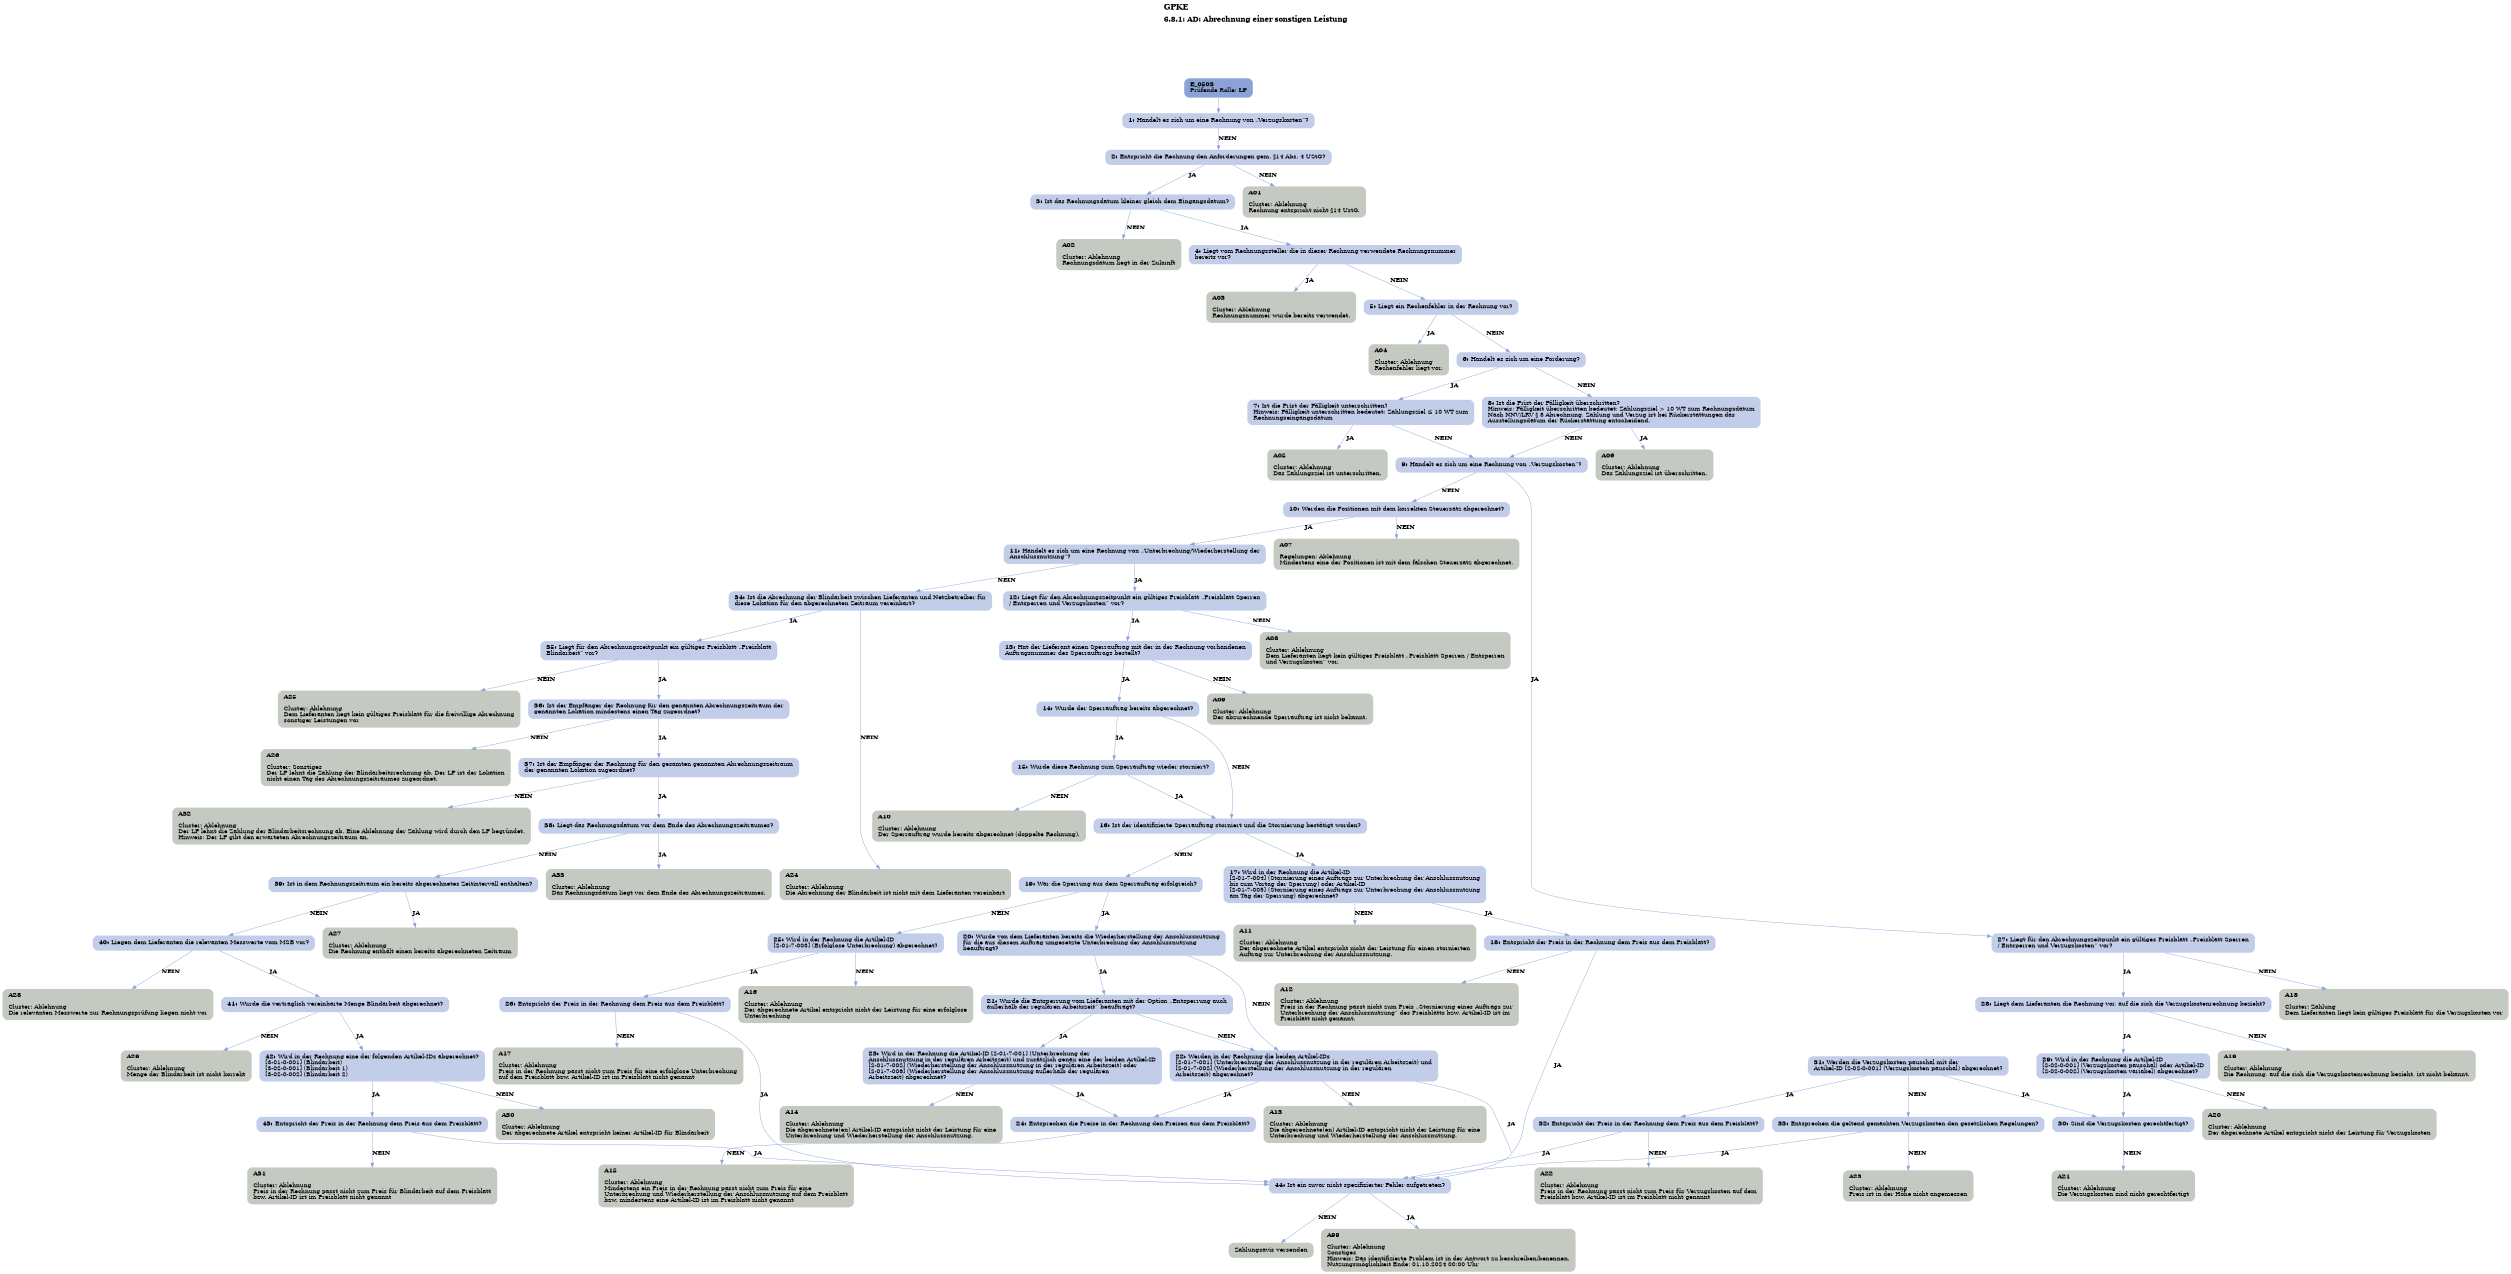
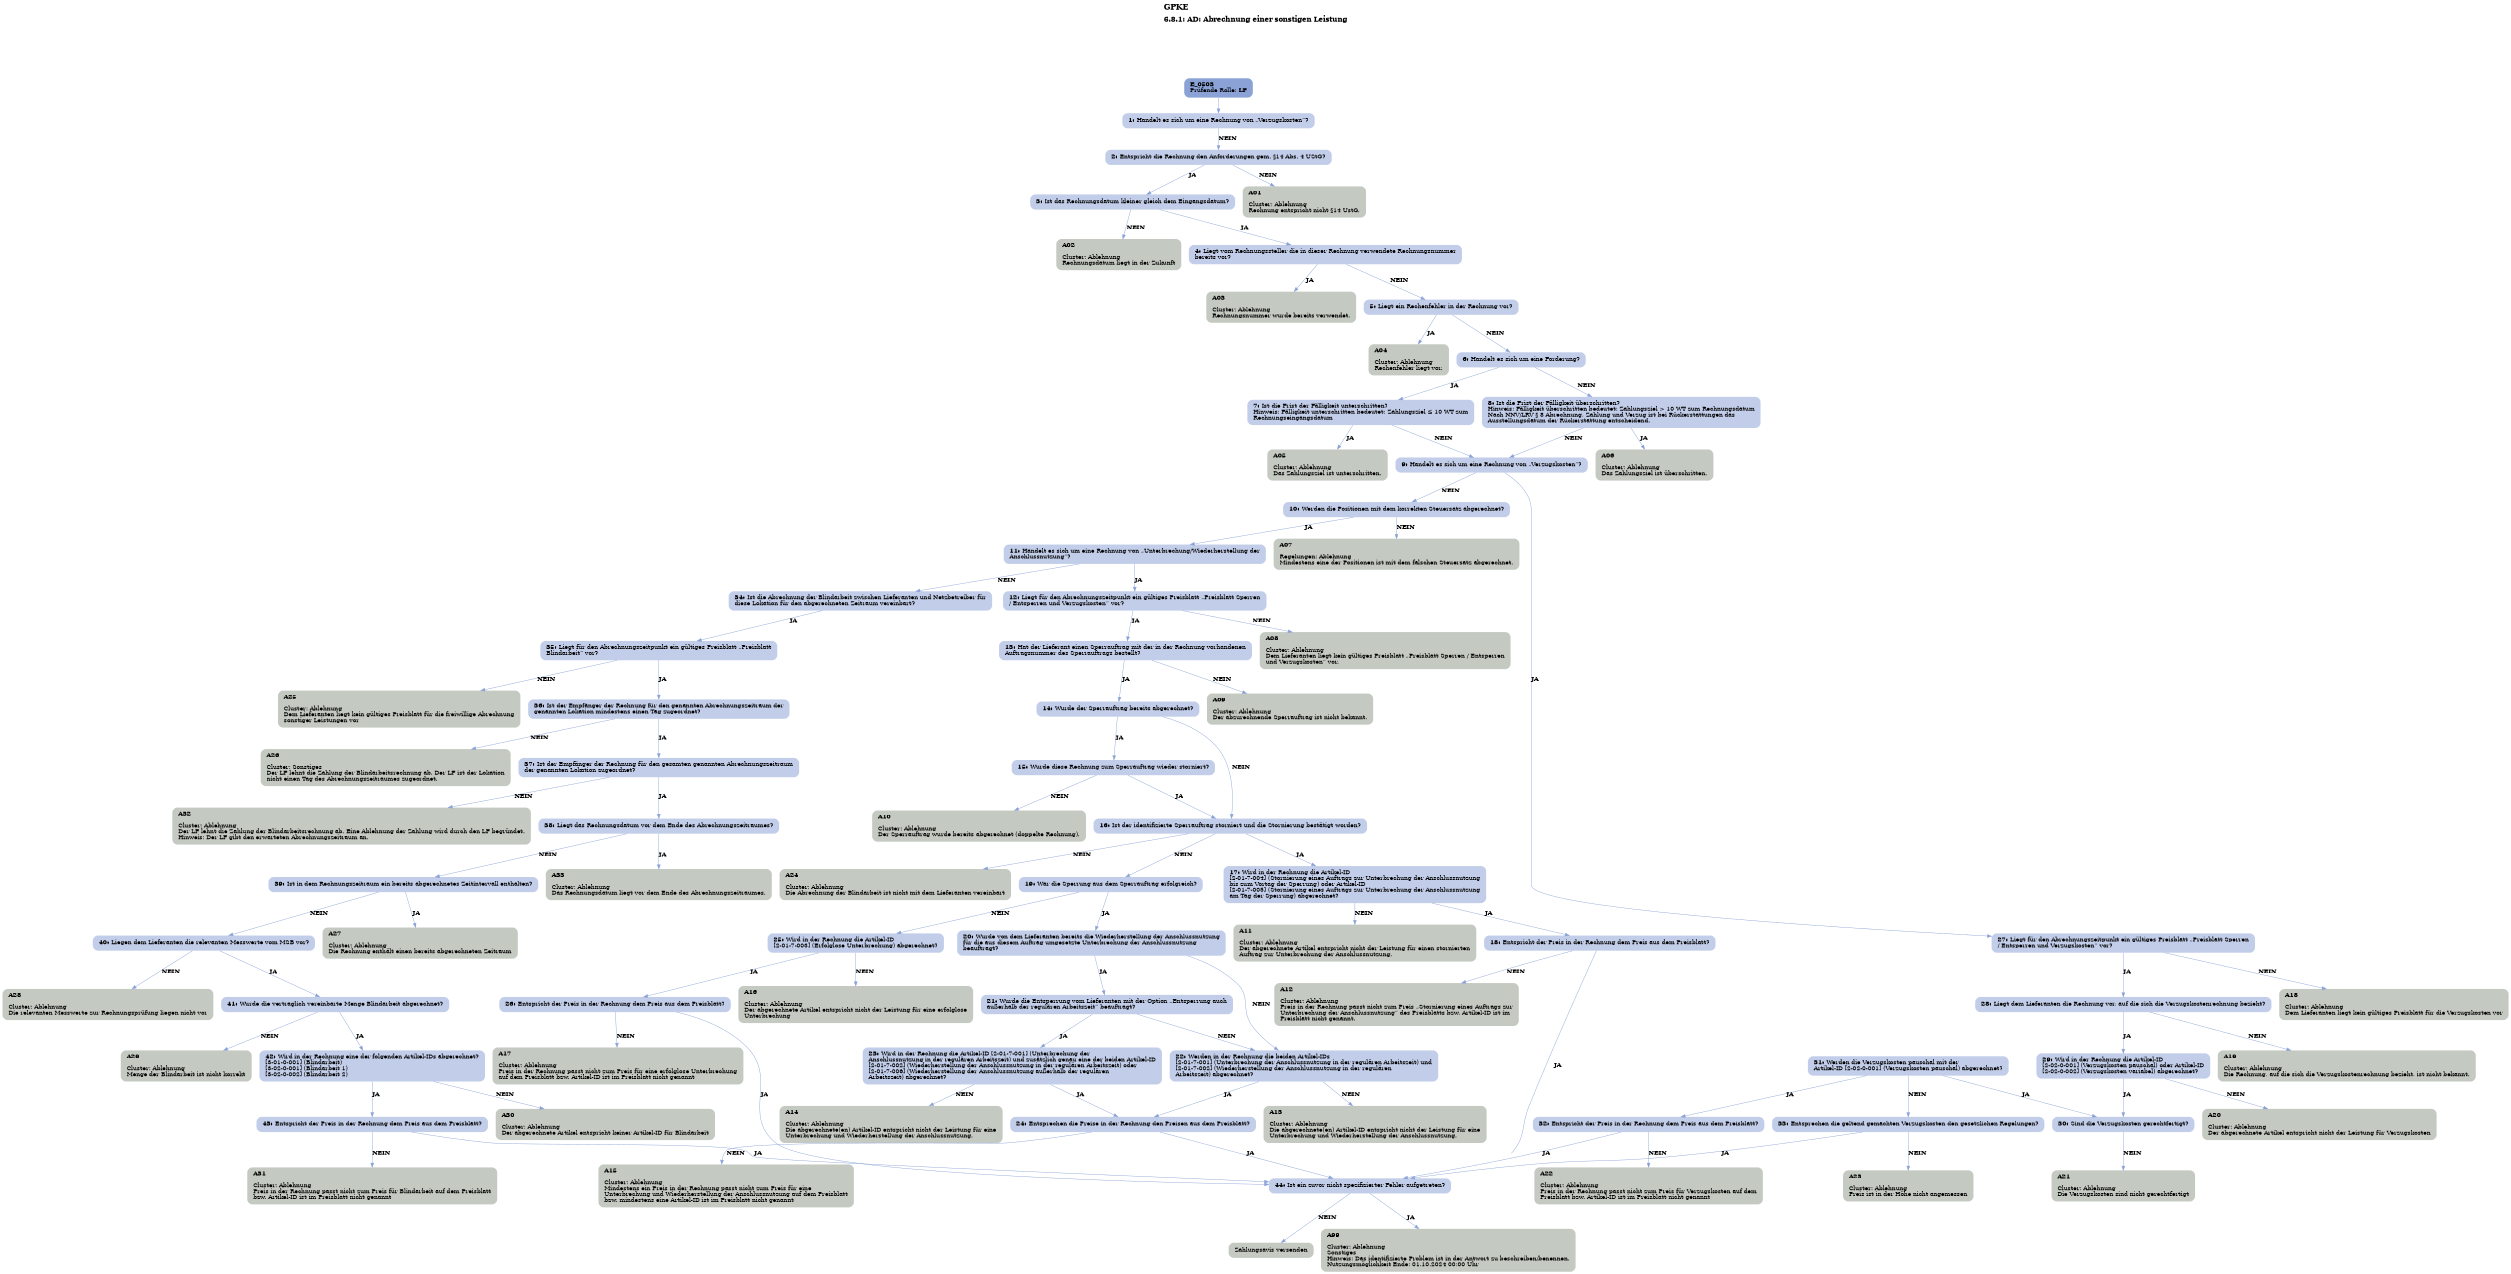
(860, 740) -> (1088, 851)
(2311, 1007) -> (2314, 1007)
(1479, 1099) -> (1244, 1155)
